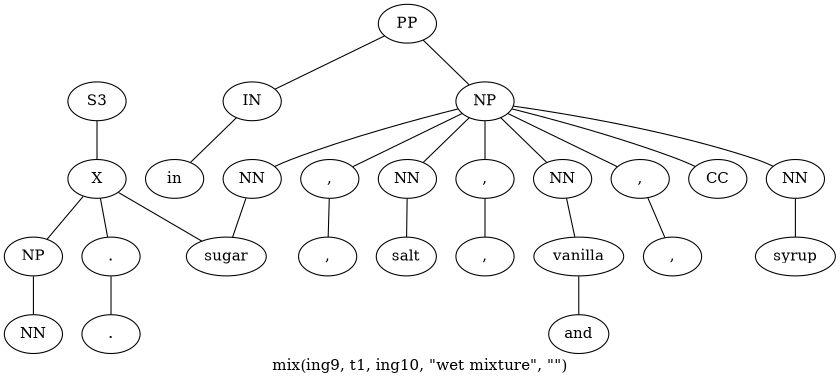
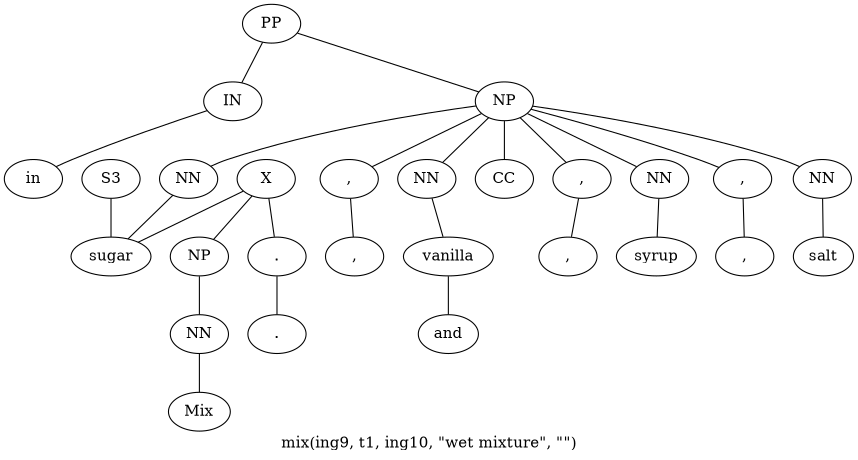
(97, 140) -> (111, 218)
none -> (199, 412)
